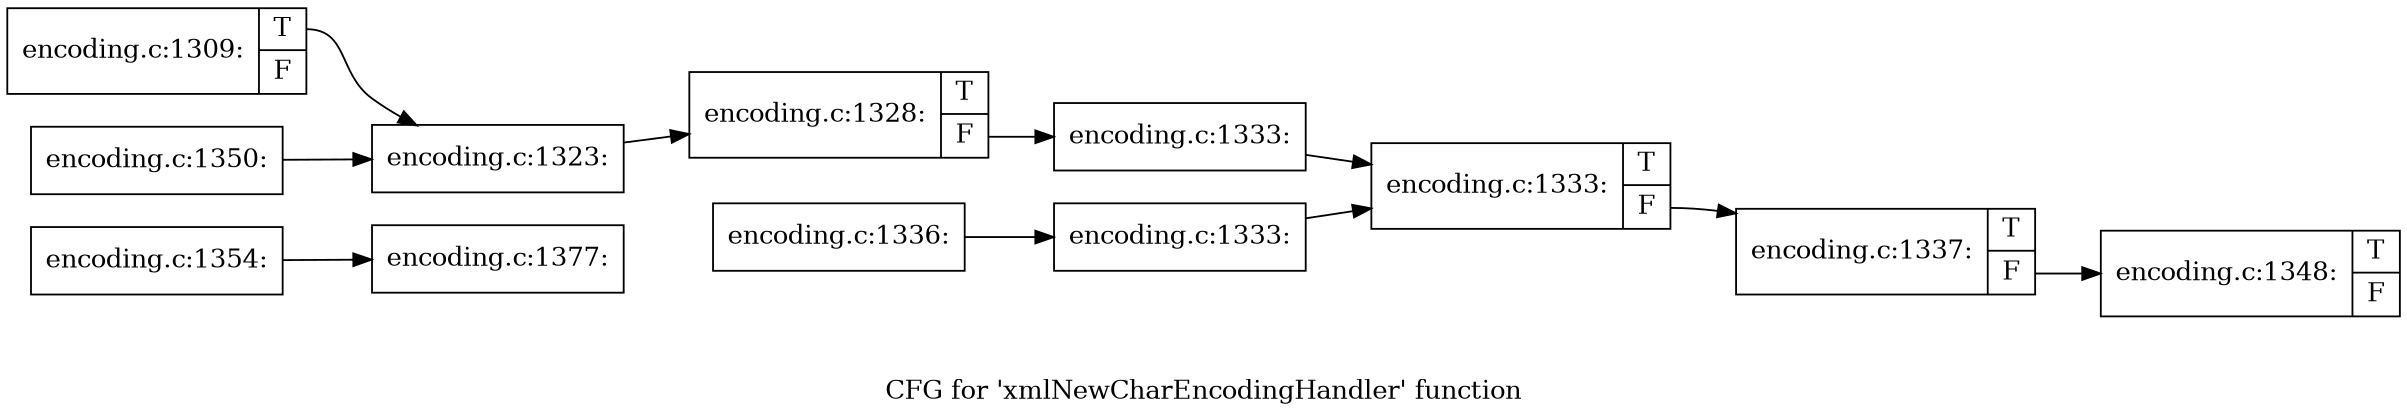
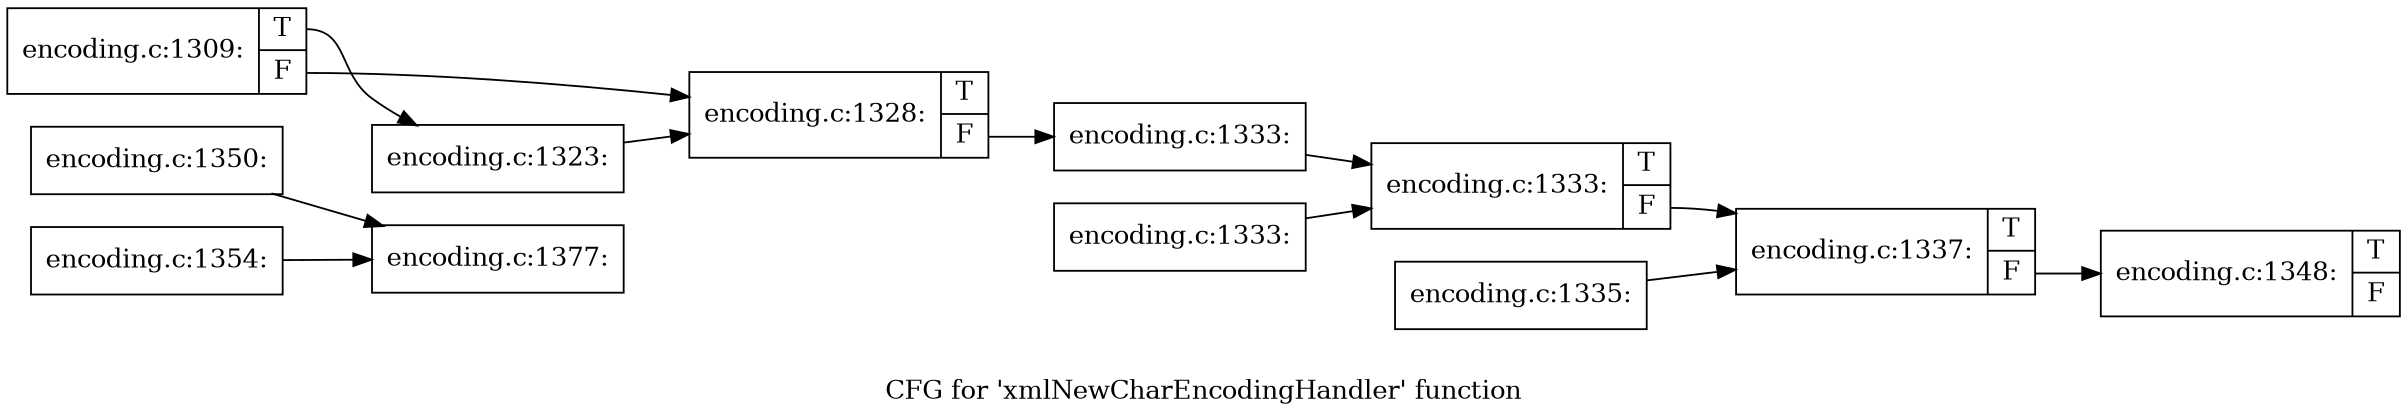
none -> (489, 80)
(318, 160) -> (318, 207)
(839, 237) -> none
none -> (1521, 295)
